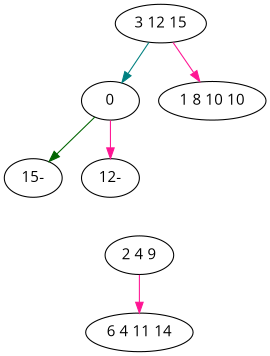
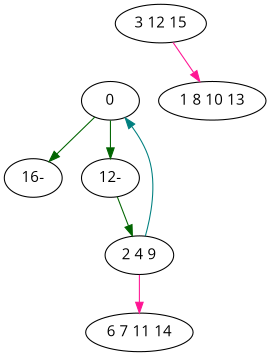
(138, 58) -> (153, 179)
(212, 101) -> (212, 101)
(110, 134) -> (110, 134)
(33, 178) -> (33, 178)
none -> (123, 211)
(139, 332) -> (139, 332)
